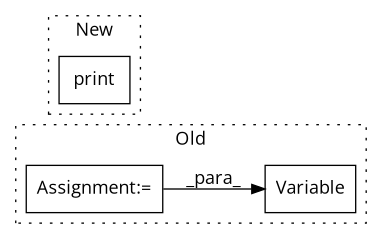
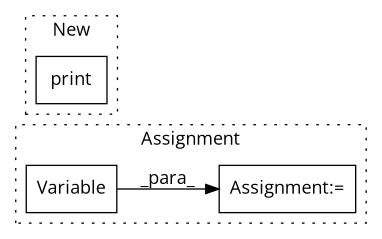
(191, 140) -> (191, 140)
(207, 189) -> (161, 189)
